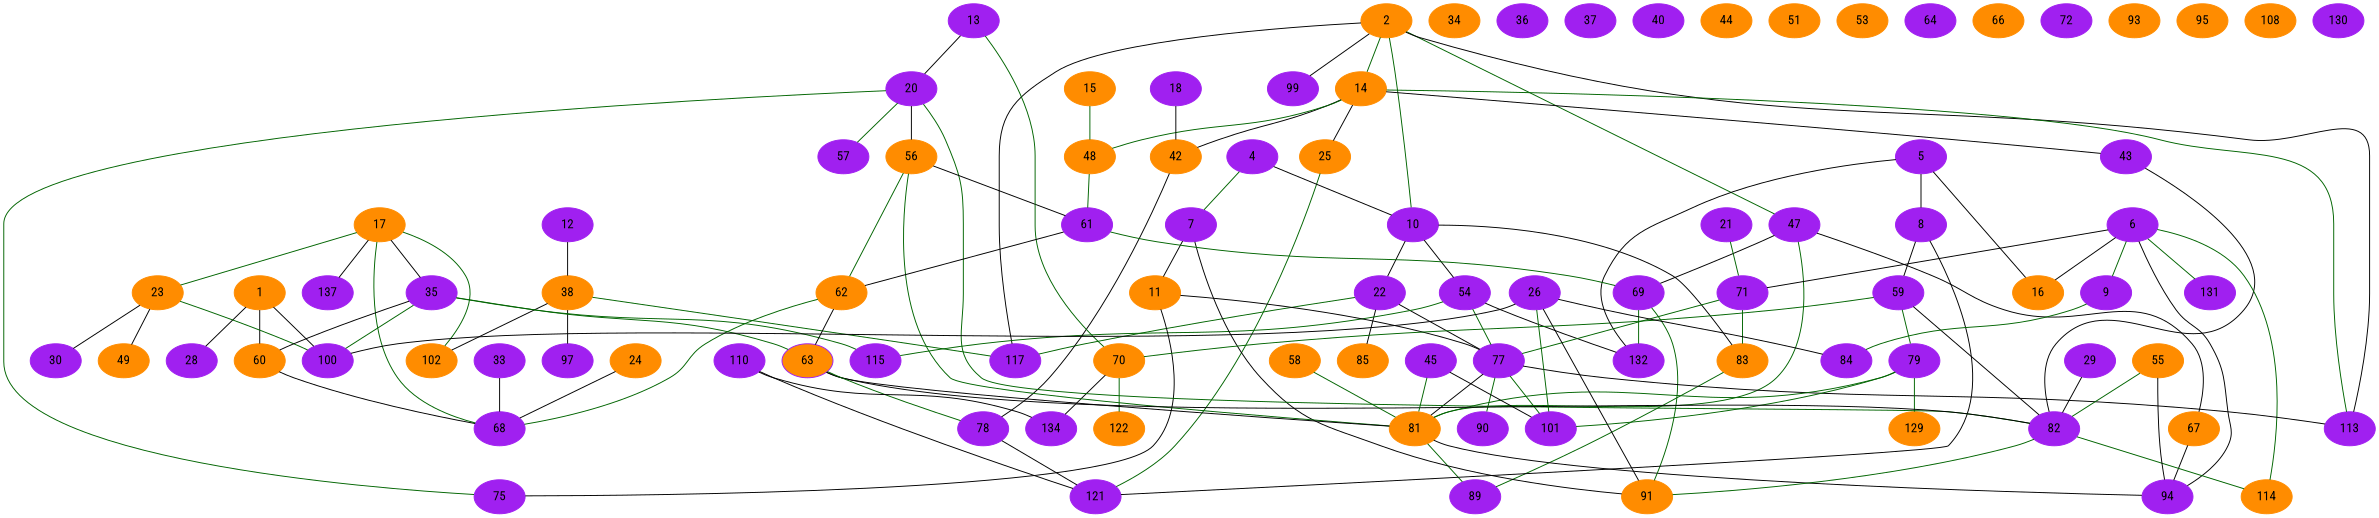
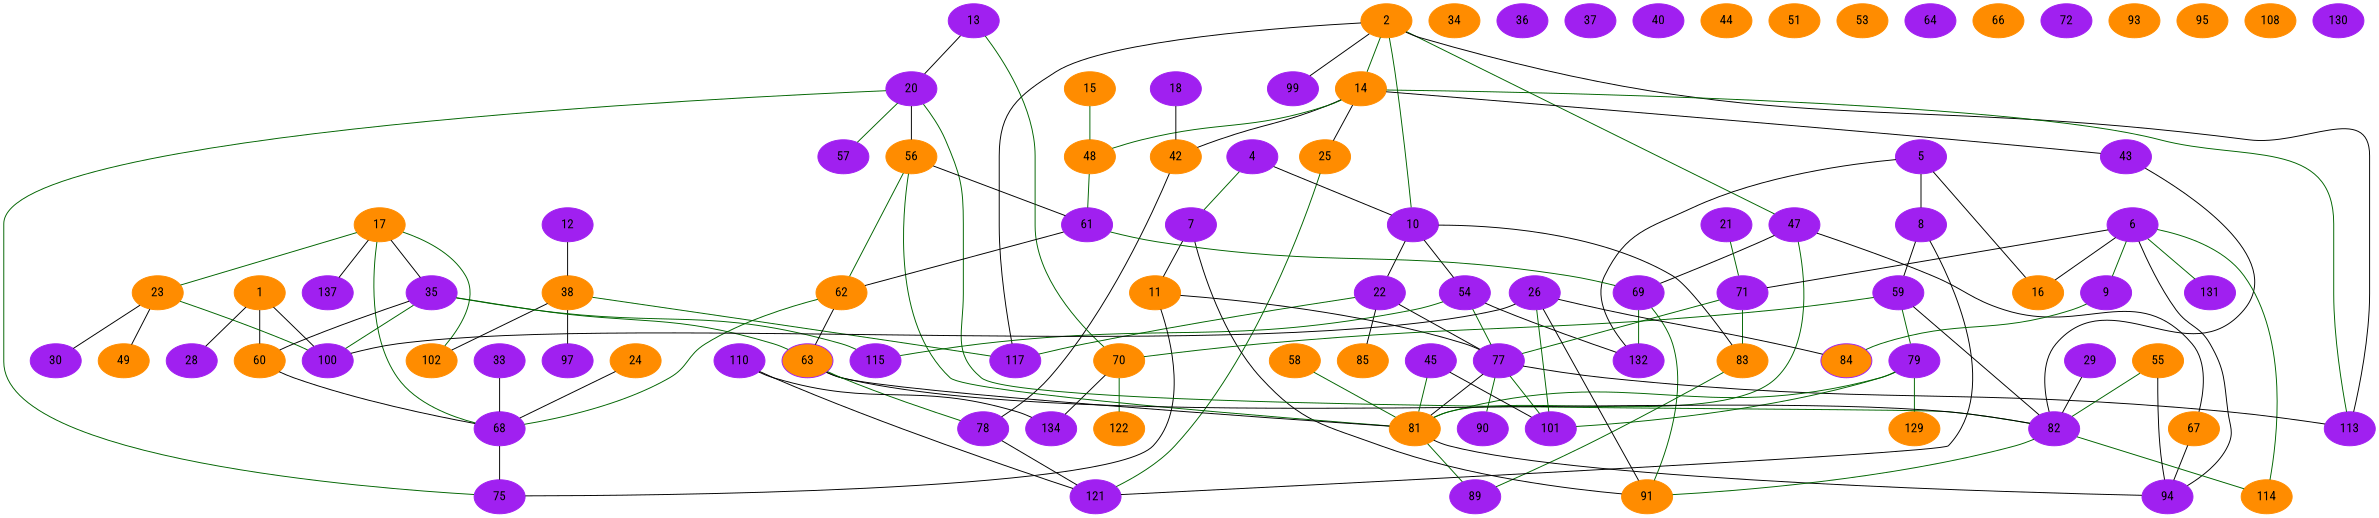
(1846, 361) -> (1846, 361)
none -> (500, 463)
